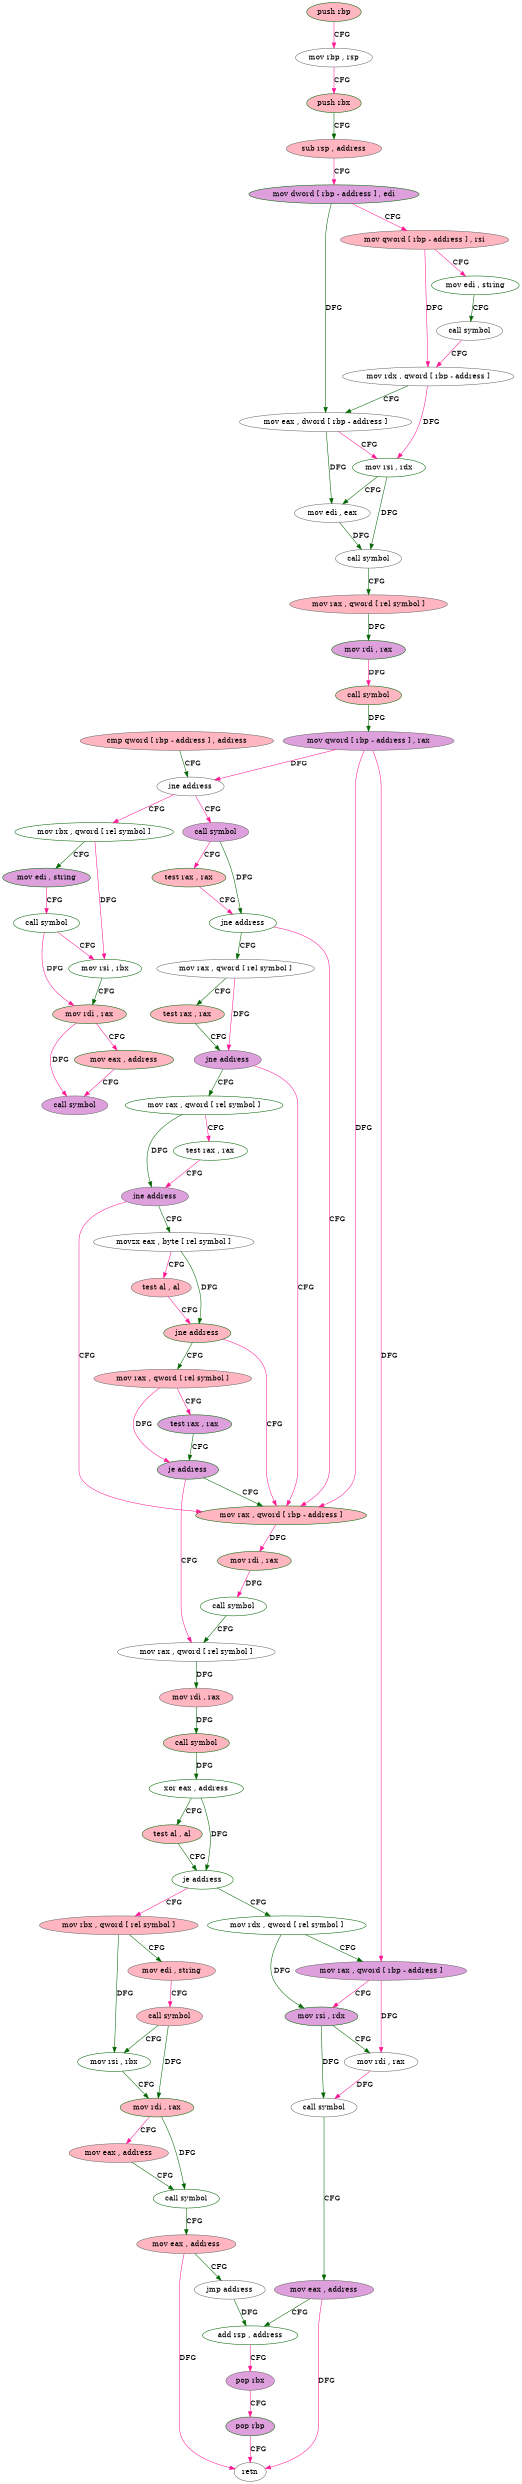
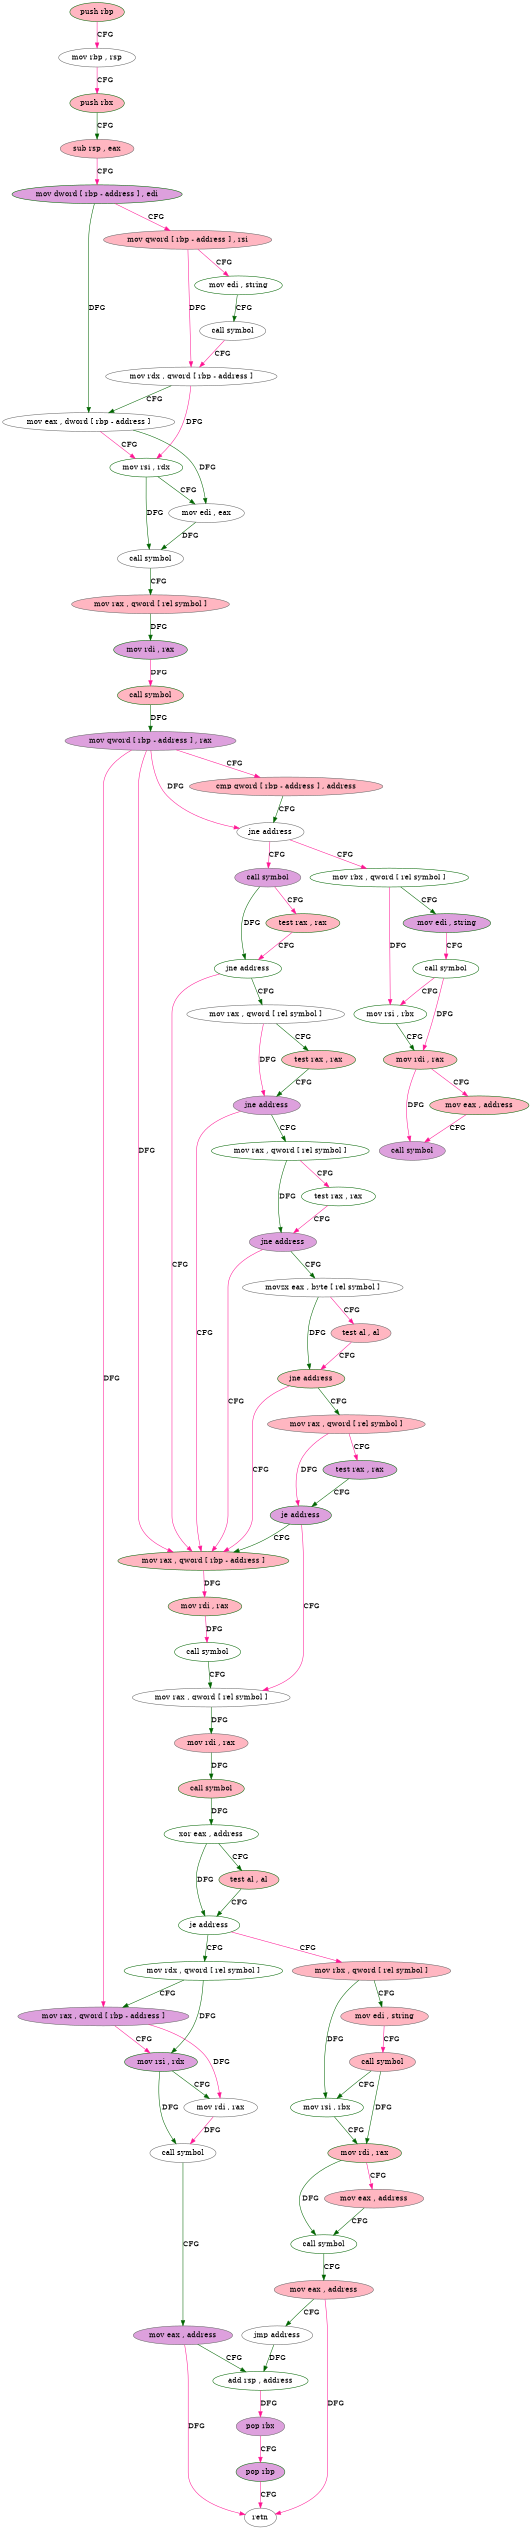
(334, 149) -> (97, 149)
none -> (216, 763)
(259, 2358) -> (269, 2404)
